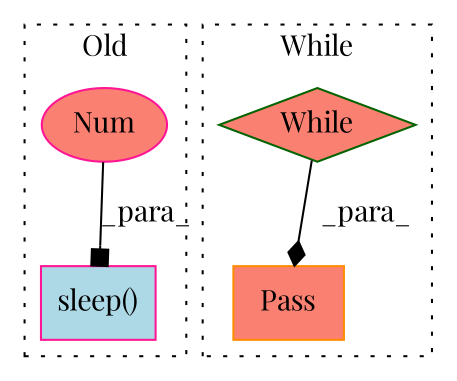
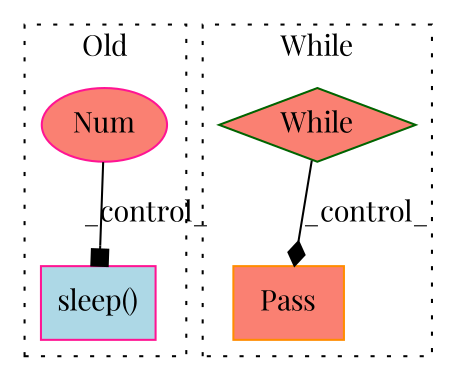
(146, 214) -> (146, 214)
(366, 214) -> (366, 214)
